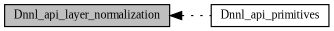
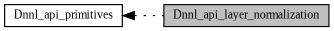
(196, 16) -> (149, 16)
